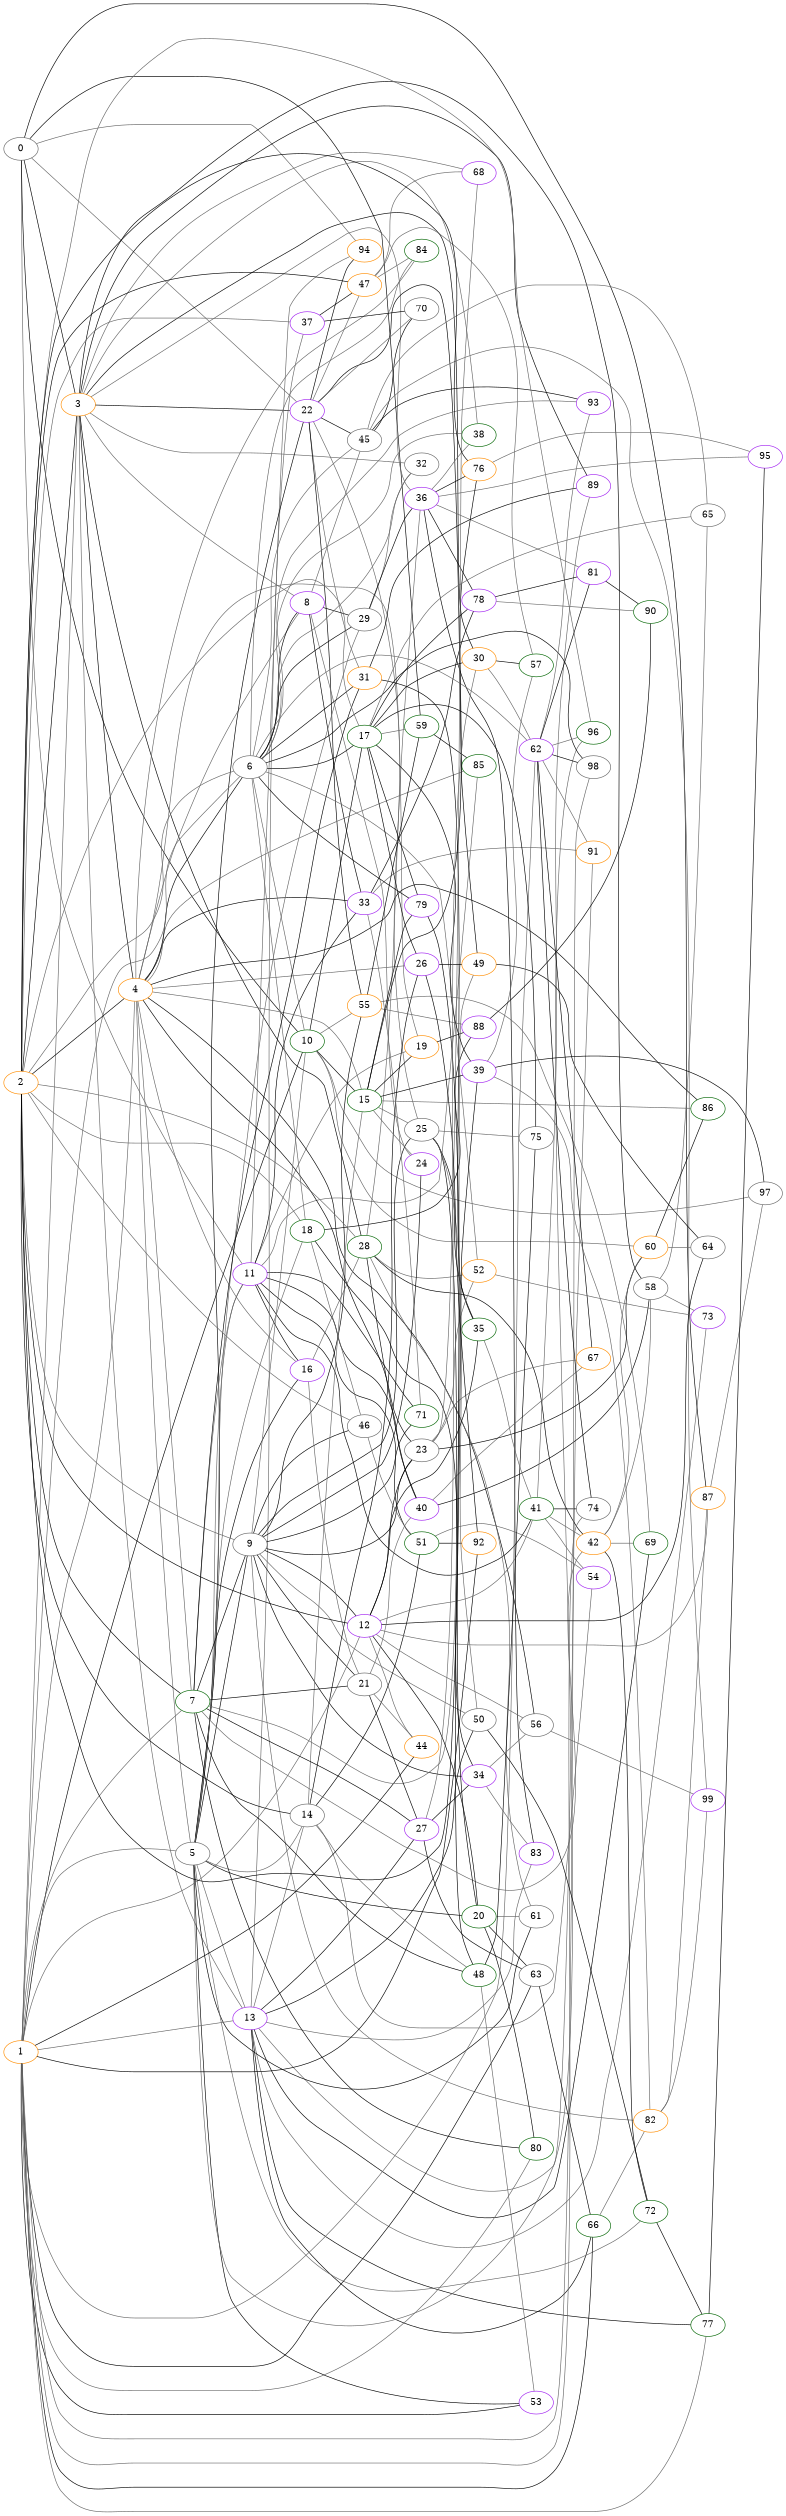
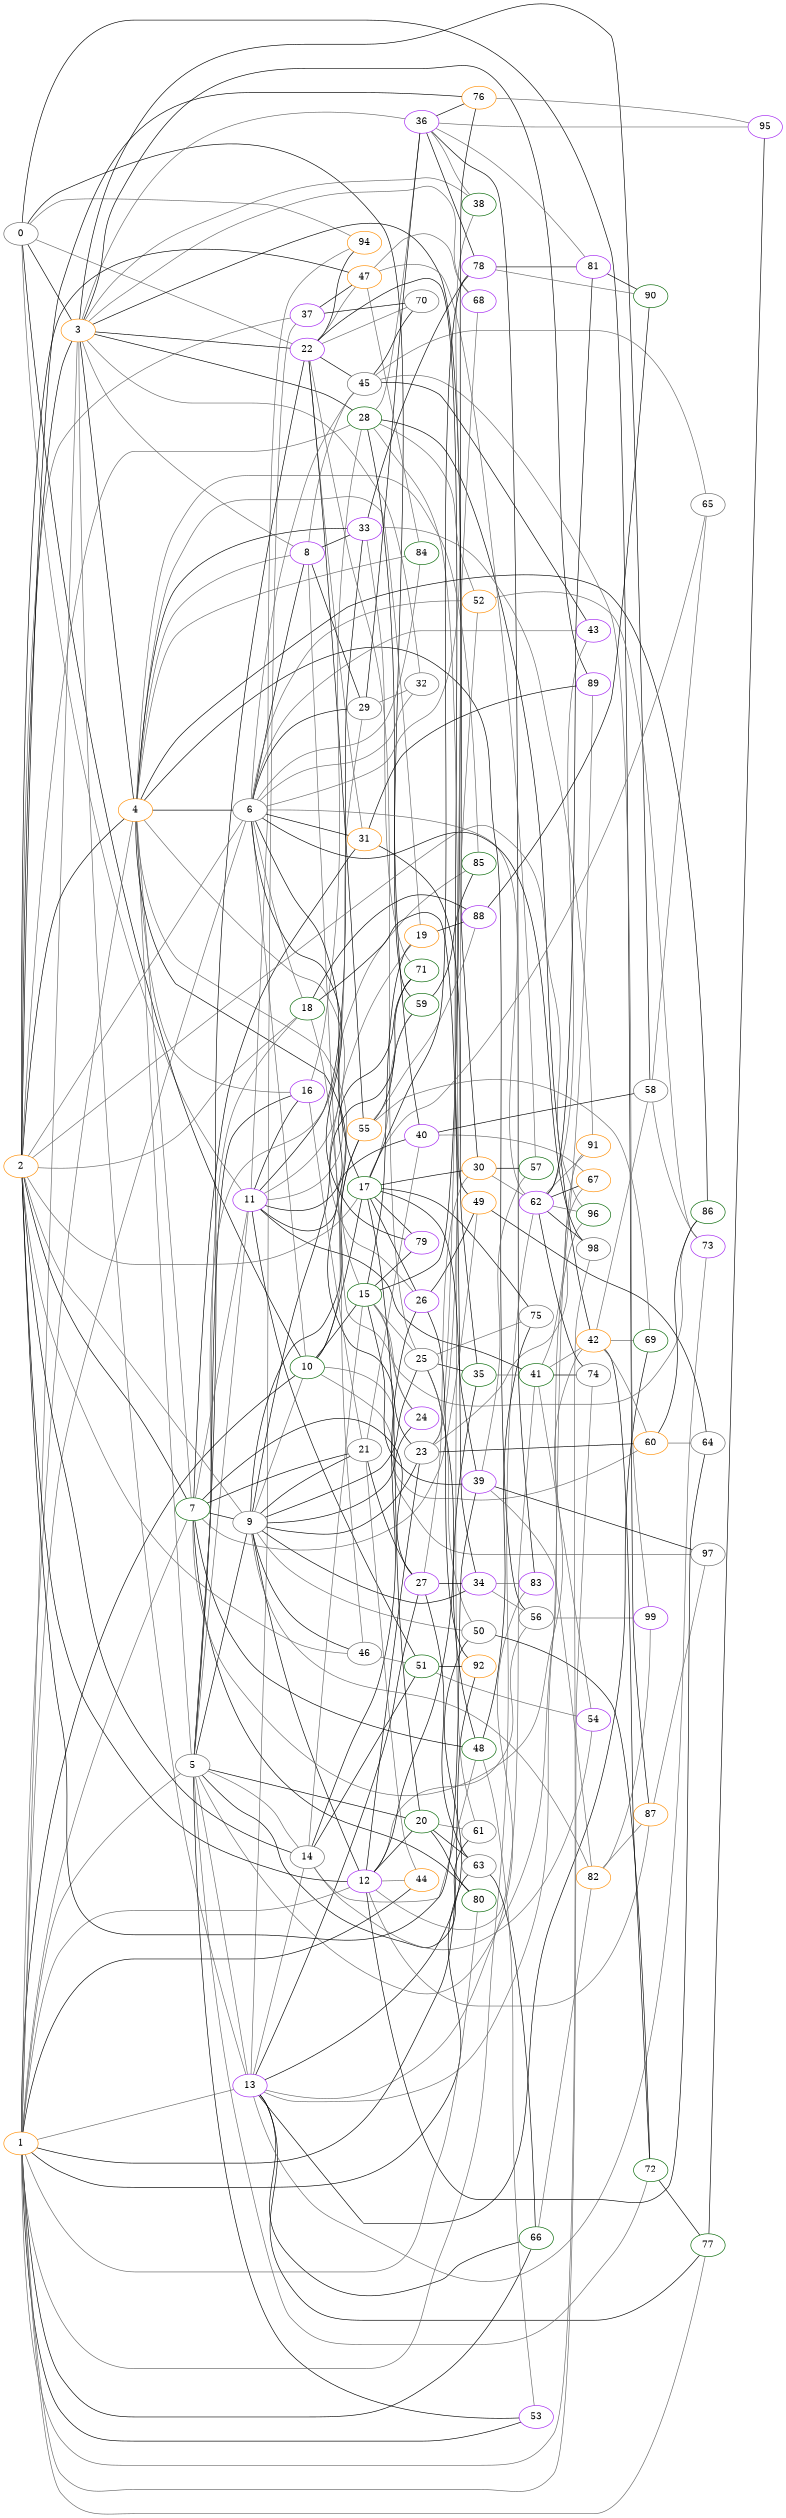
(593, 403) -> (593, 631)
(459, 1410) -> (401, 1642)
